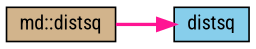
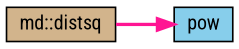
(212, 24) -> (203, 24)
